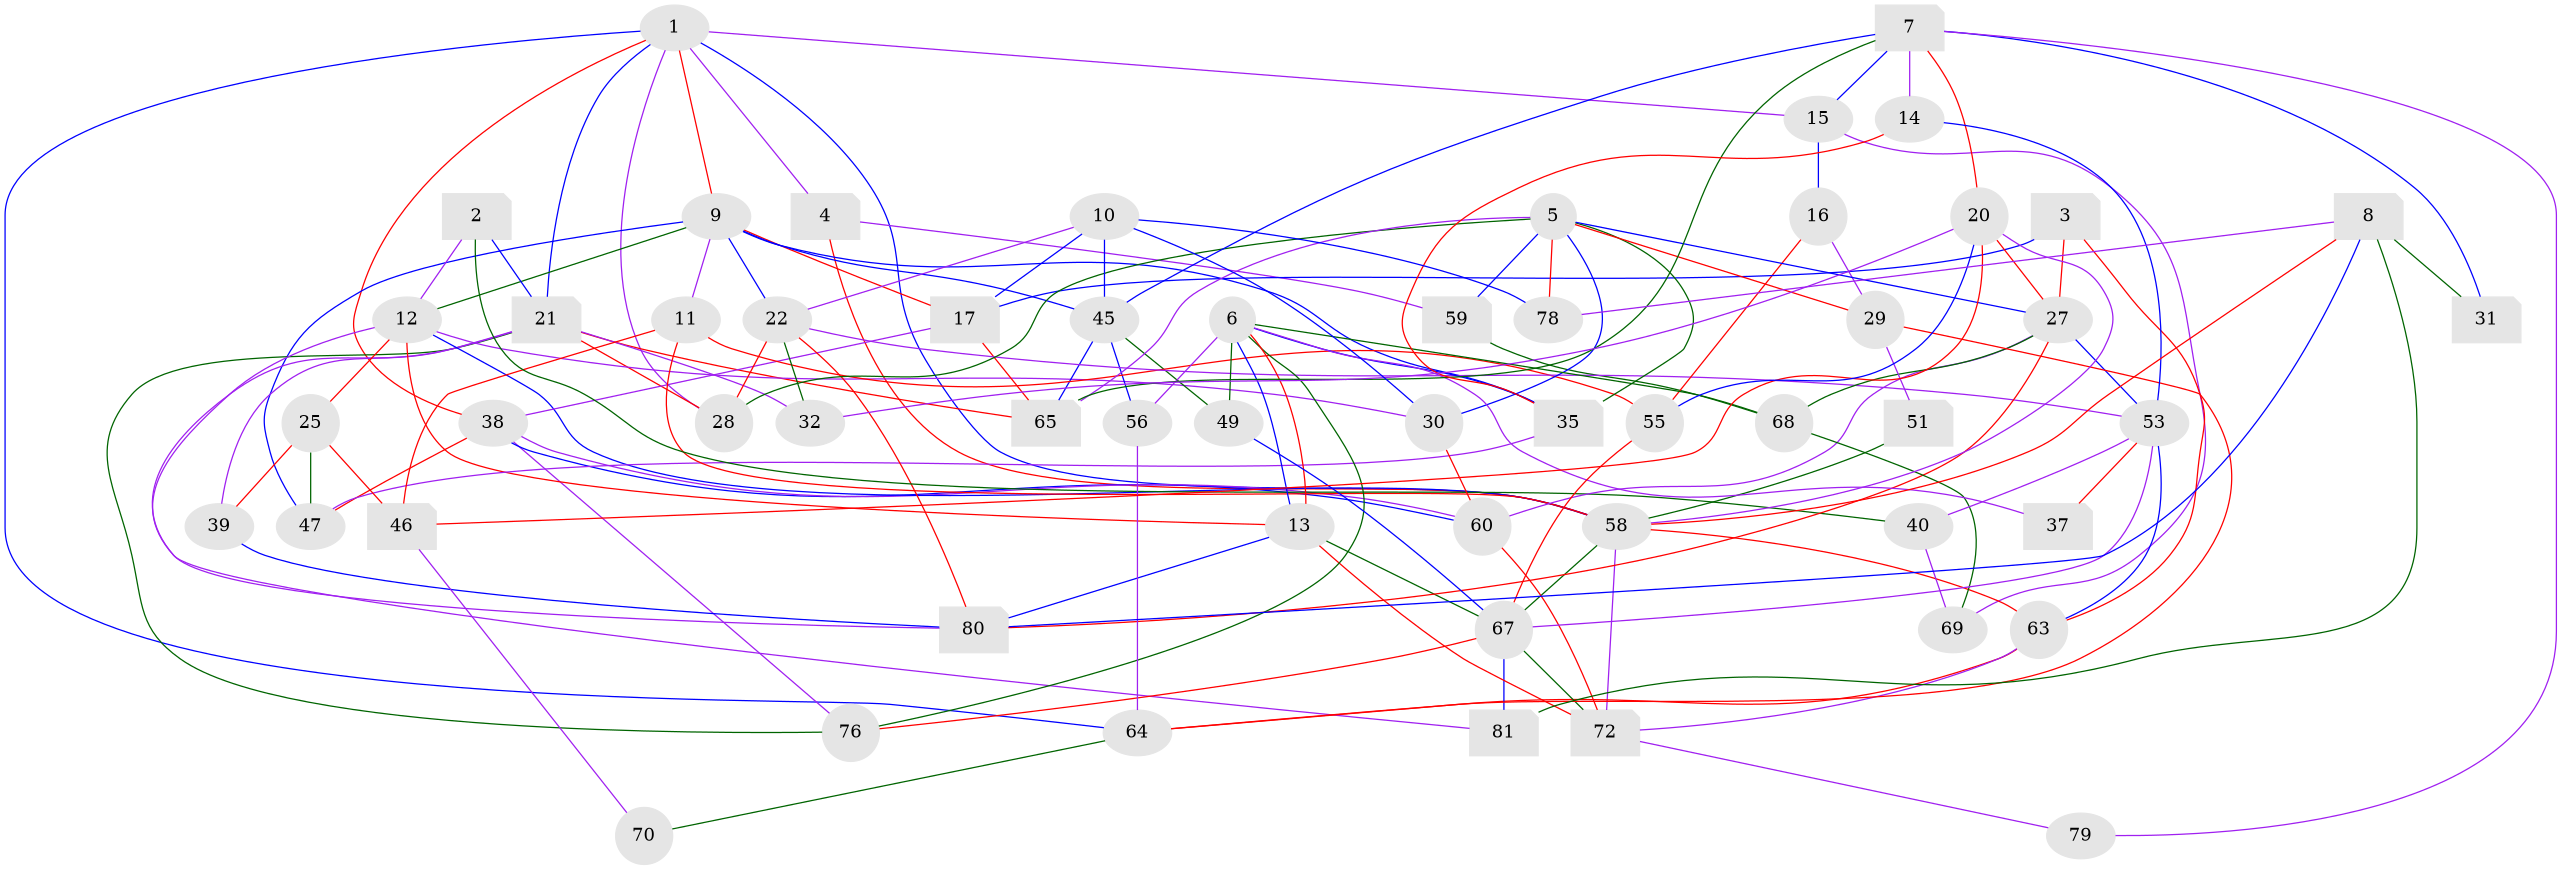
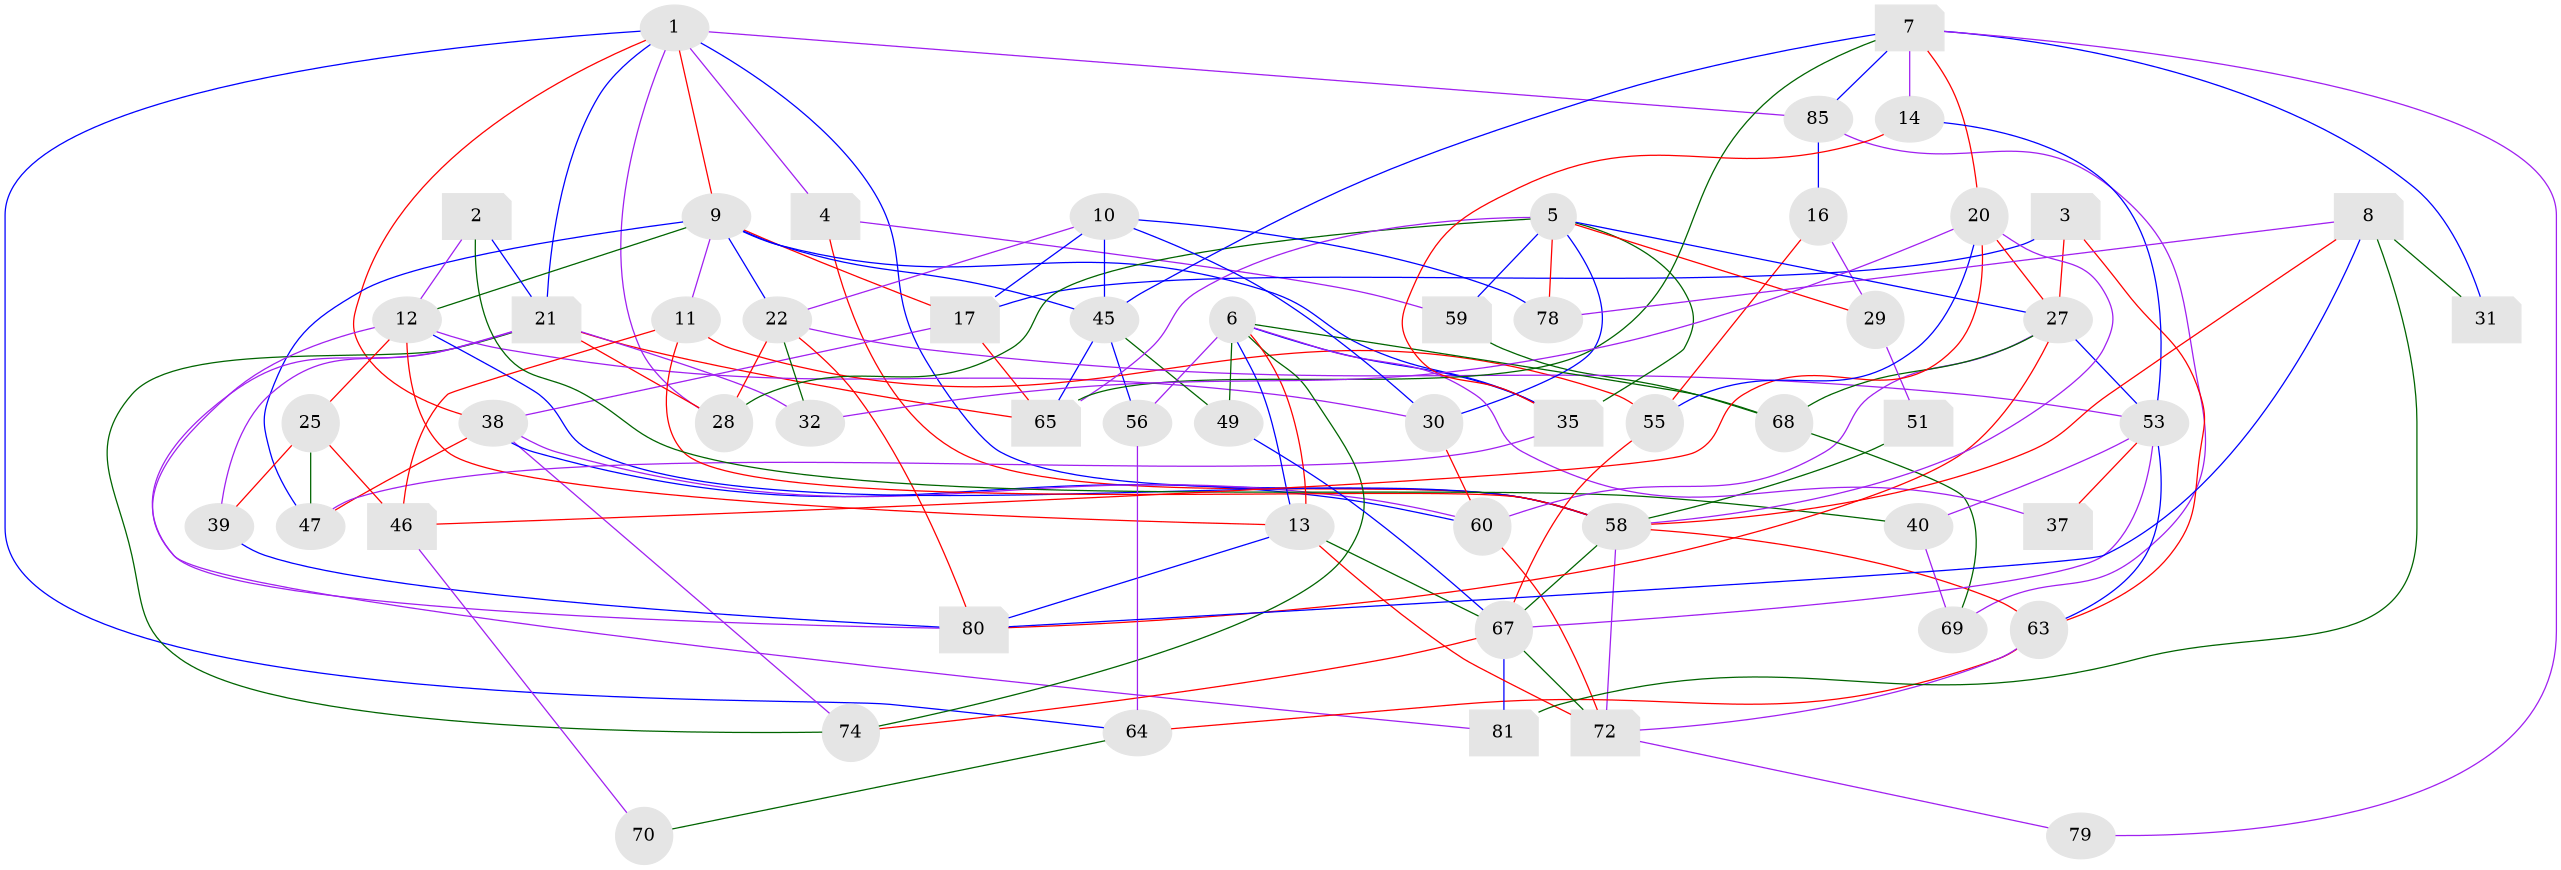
(1818, 119) -> (1818, 119)
(2061, 665) -> none
(851, 733) -> (851, 733)
